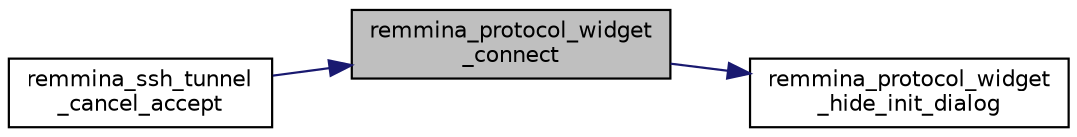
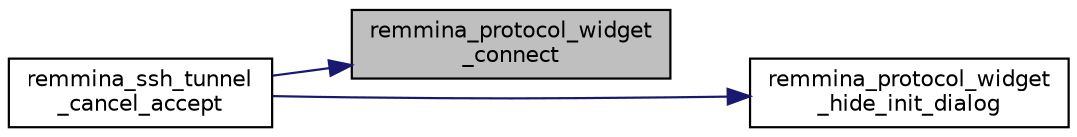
(699, 67) -> (500, 98)
